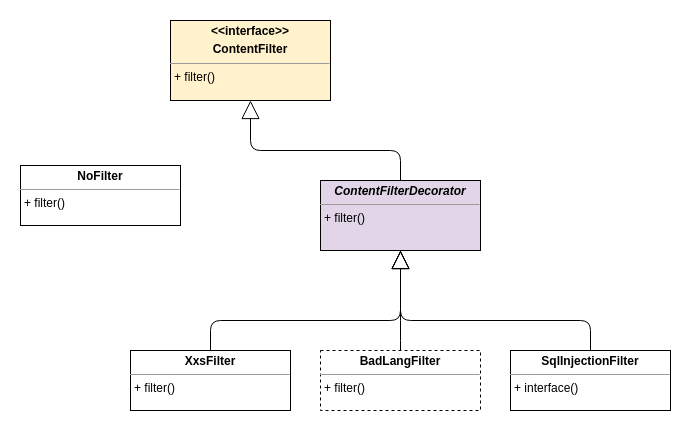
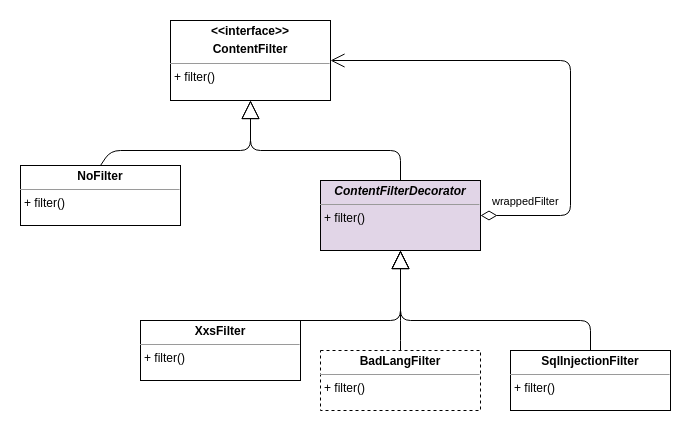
(251, 61) -> (251, 61)
none -> (556, 61)
none -> (174, 151)
(565, 365) -> (565, 365)
(211, 381) -> (221, 351)
